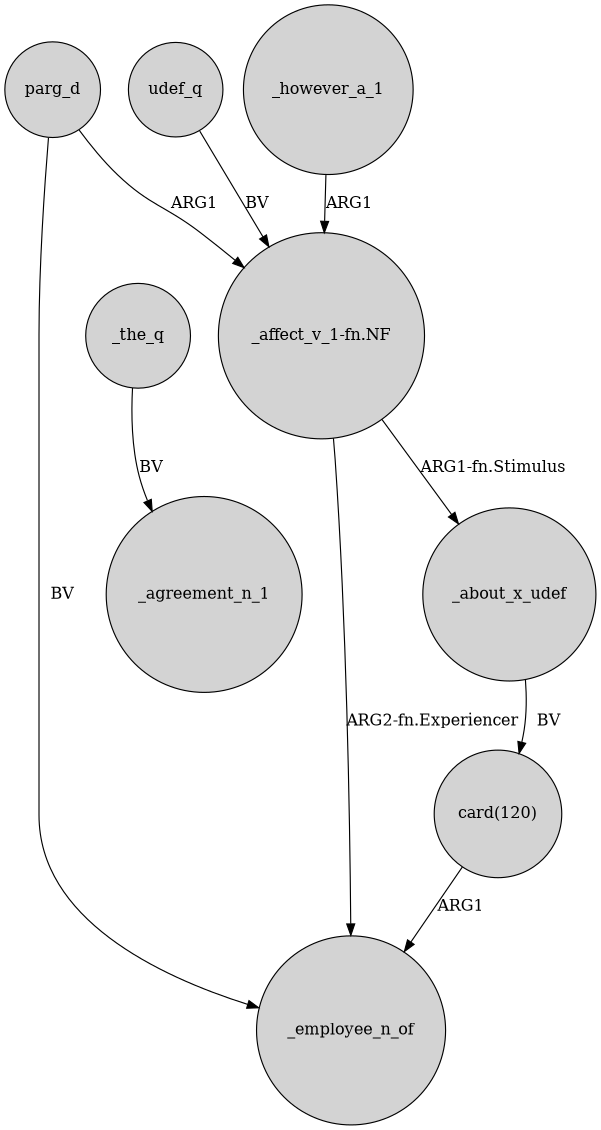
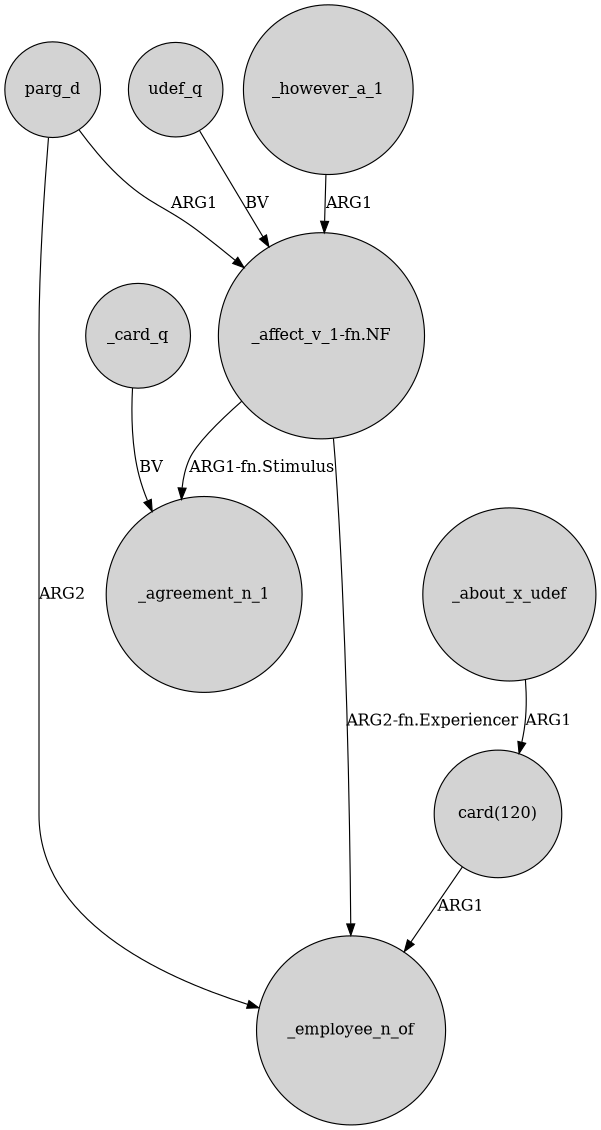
(138, 336) -> (138, 336)
(417, 467) -> (203, 439)
(62, 594) -> (62, 594)
(549, 721) -> (549, 721)
